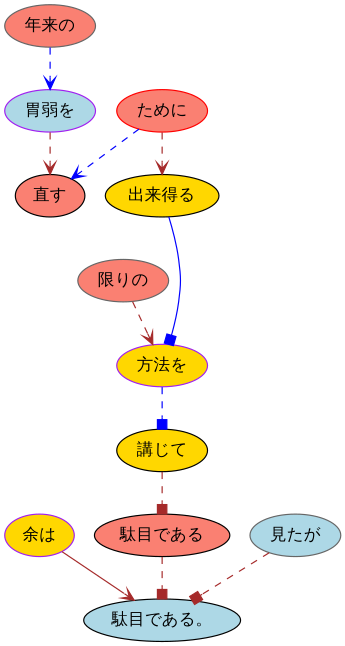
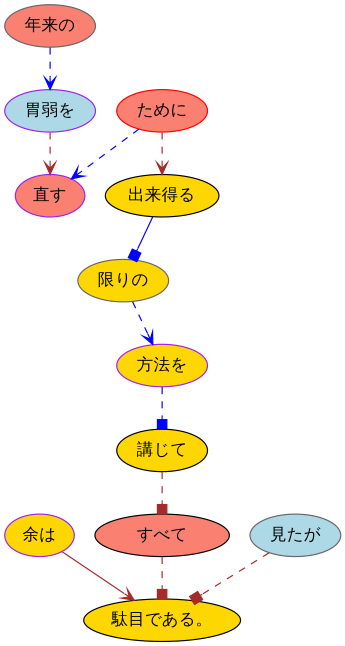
(50, 196) -> (50, 196)
(180, 275) -> (145, 233)
(123, 281) -> (123, 281)
(140, 318) -> (140, 318)
(162, 535) -> (162, 535)
(162, 620) -> (162, 620)
